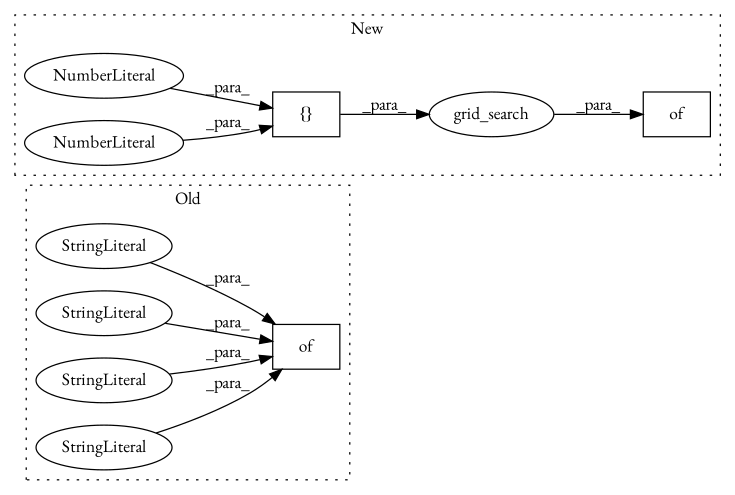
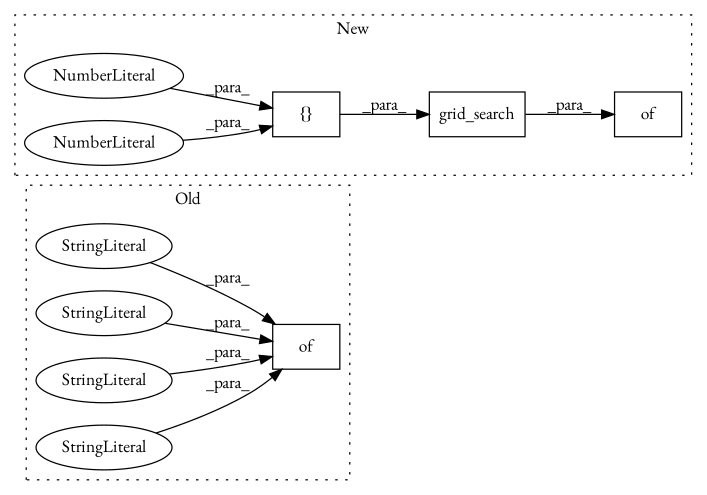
(492, 114) -> (477, 114)
